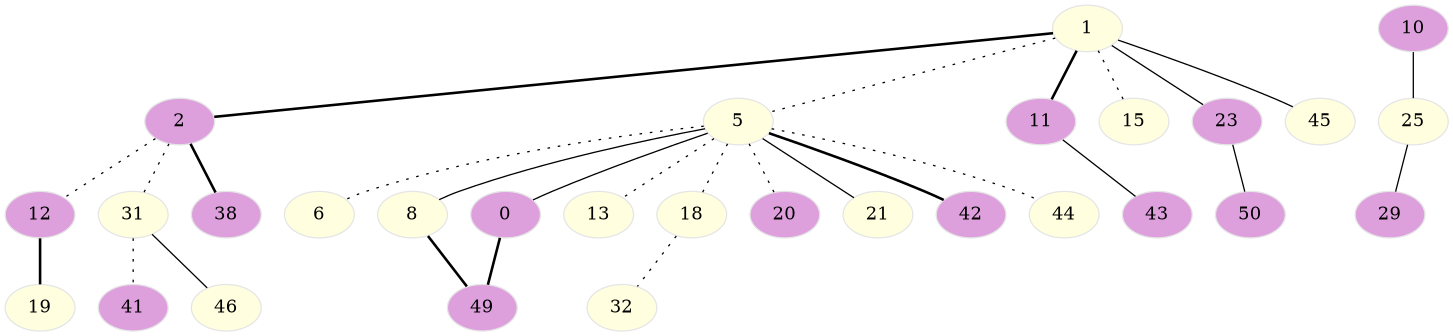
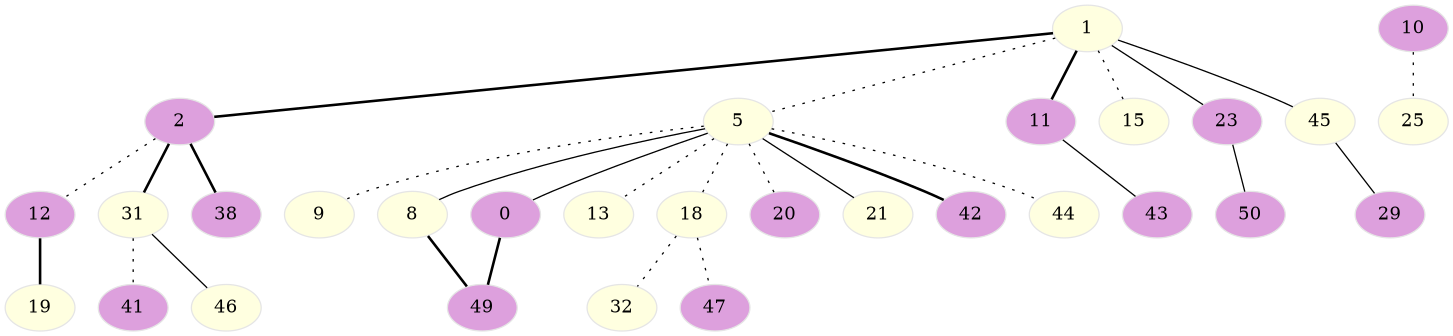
(1413, 75) -> (1413, 75)
(156, 168) -> (156, 168)
(1402, 168) -> (1355, 168)
(319, 215) -> (319, 215)
none -> (715, 308)
